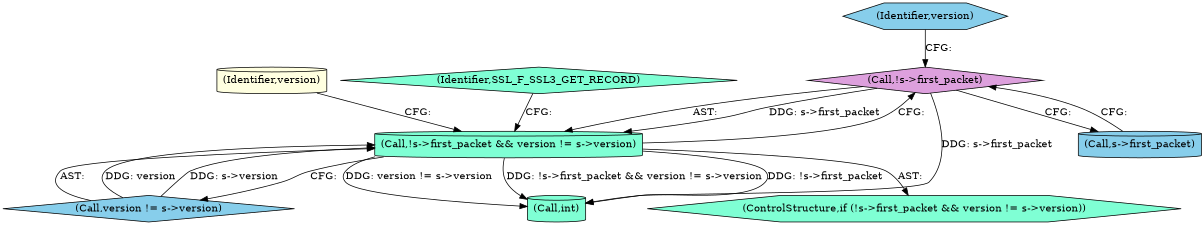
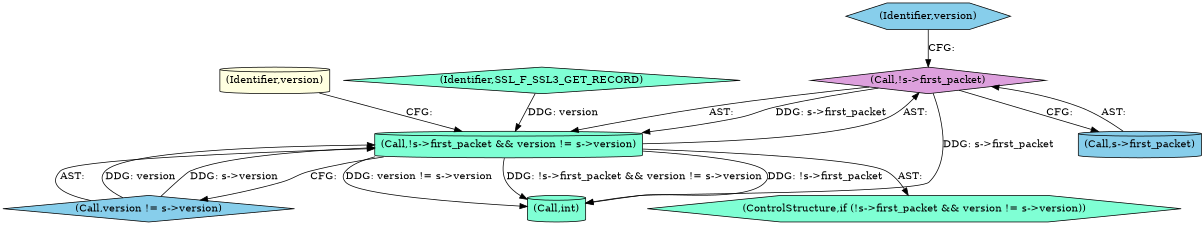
(541, 112) -> (563, 112)
(913, 112) -> (917, 112)
(1116, 112) -> (1116, 112)
